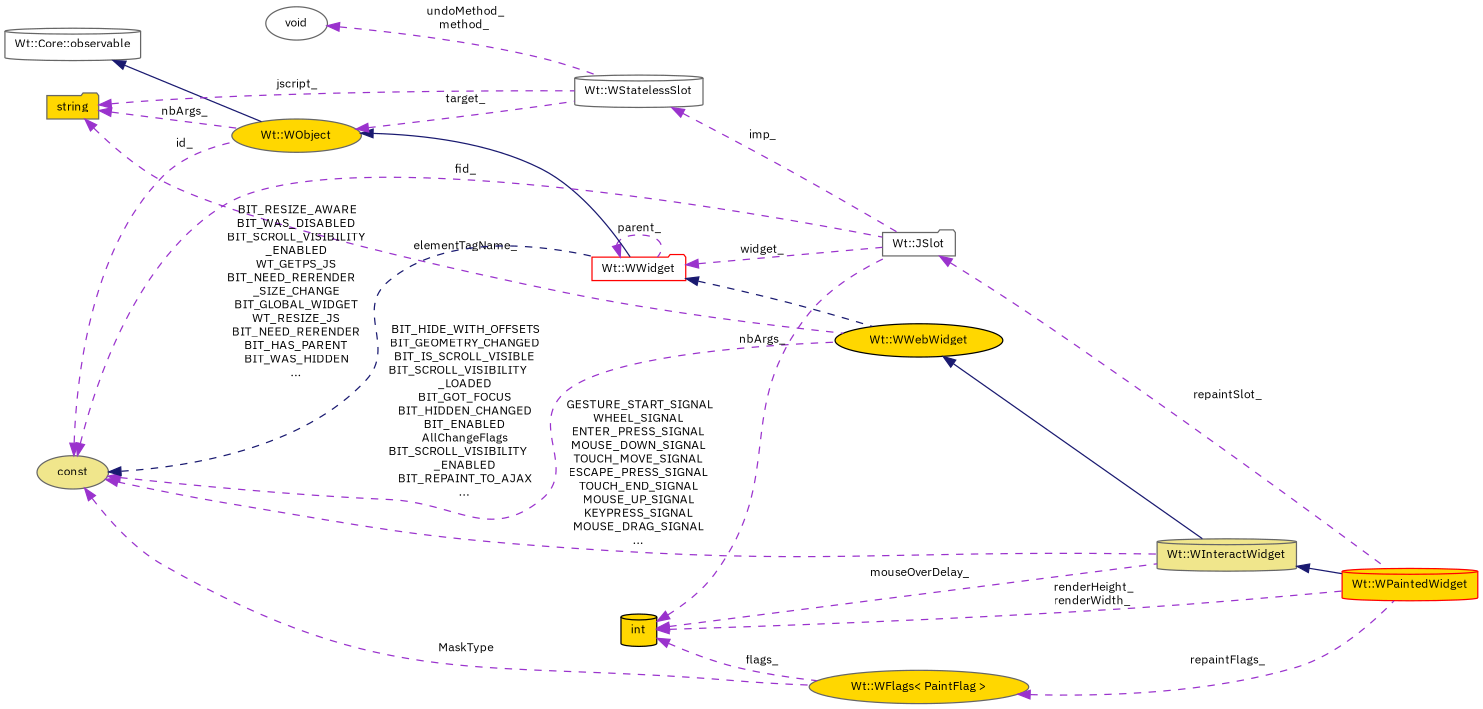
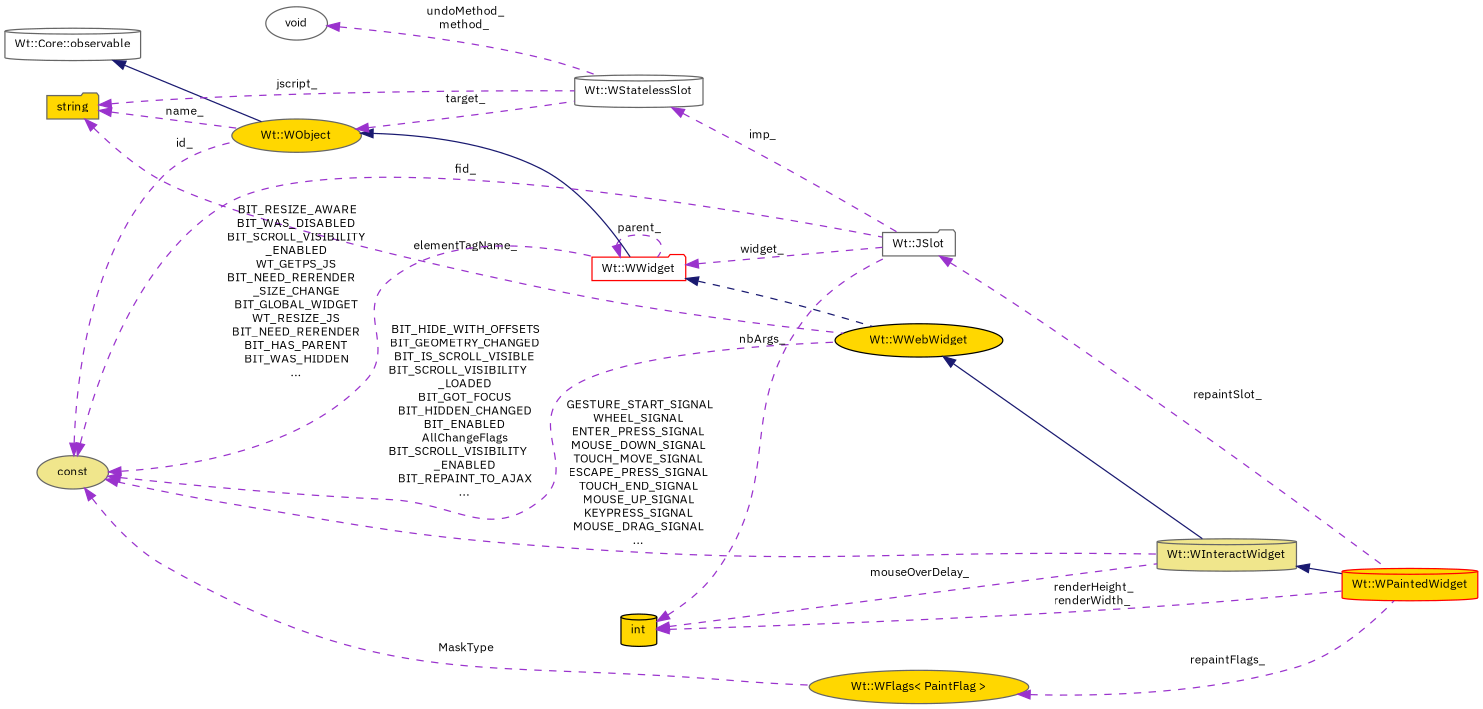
(184, 112) -> (184, 112)
(378, 355) -> (378, 355)
(741, 668) -> none
